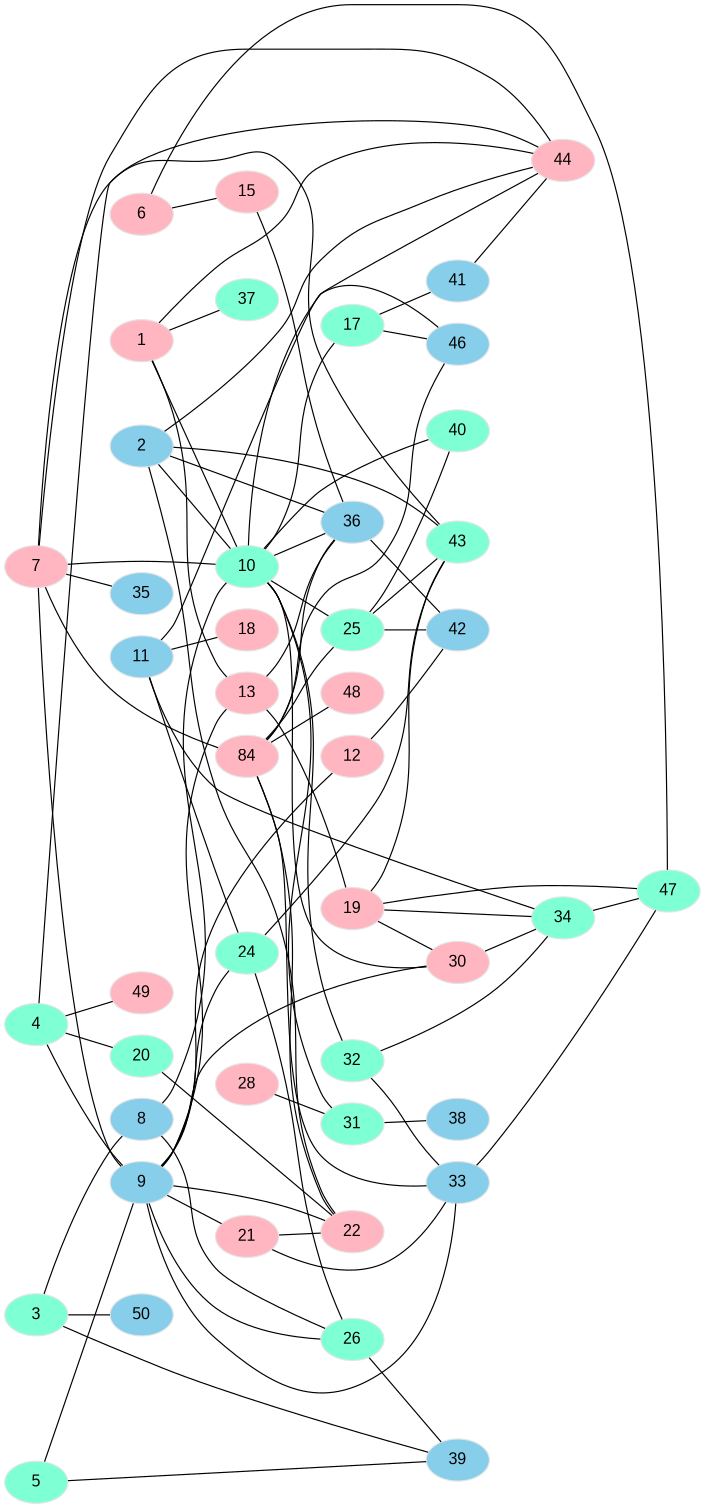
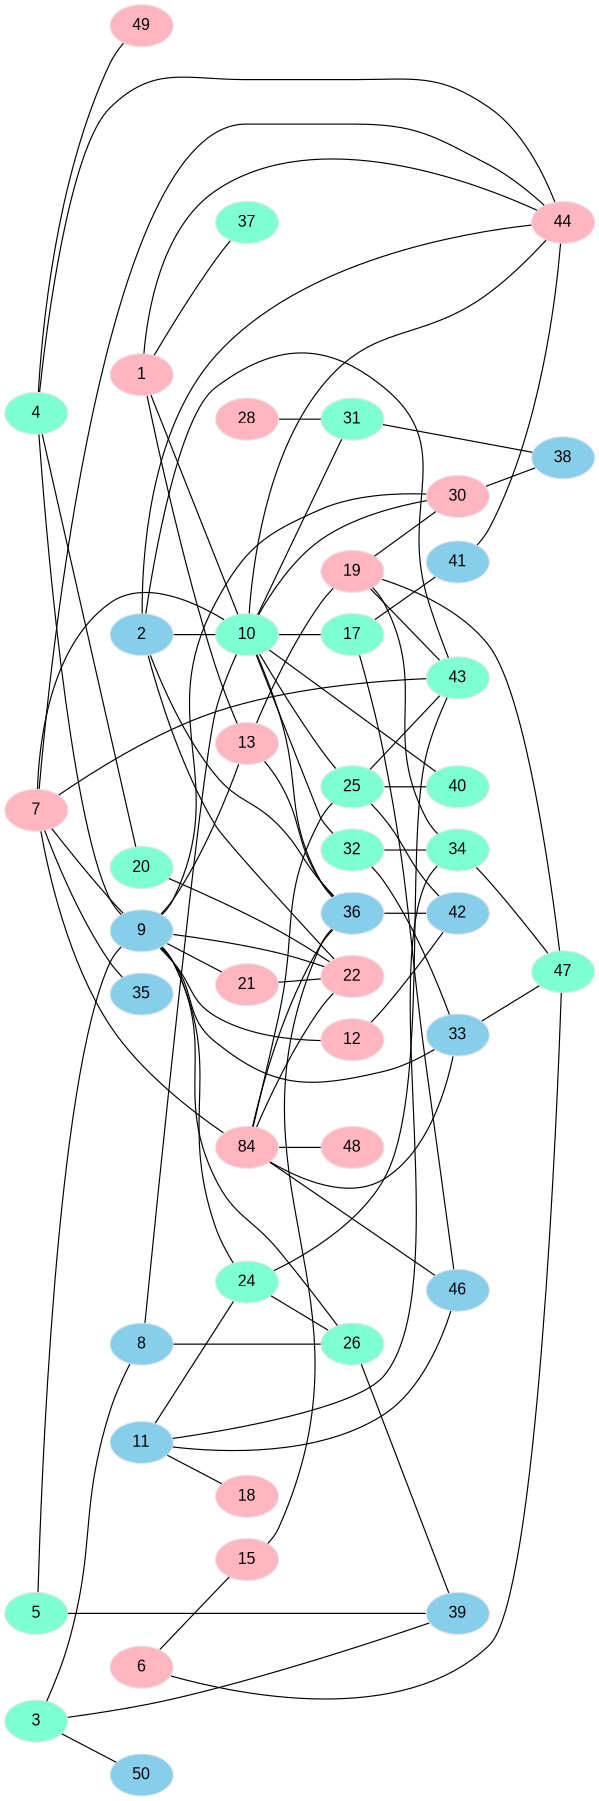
(510, 940) -> (502, 480)
(371, 1268) -> none
